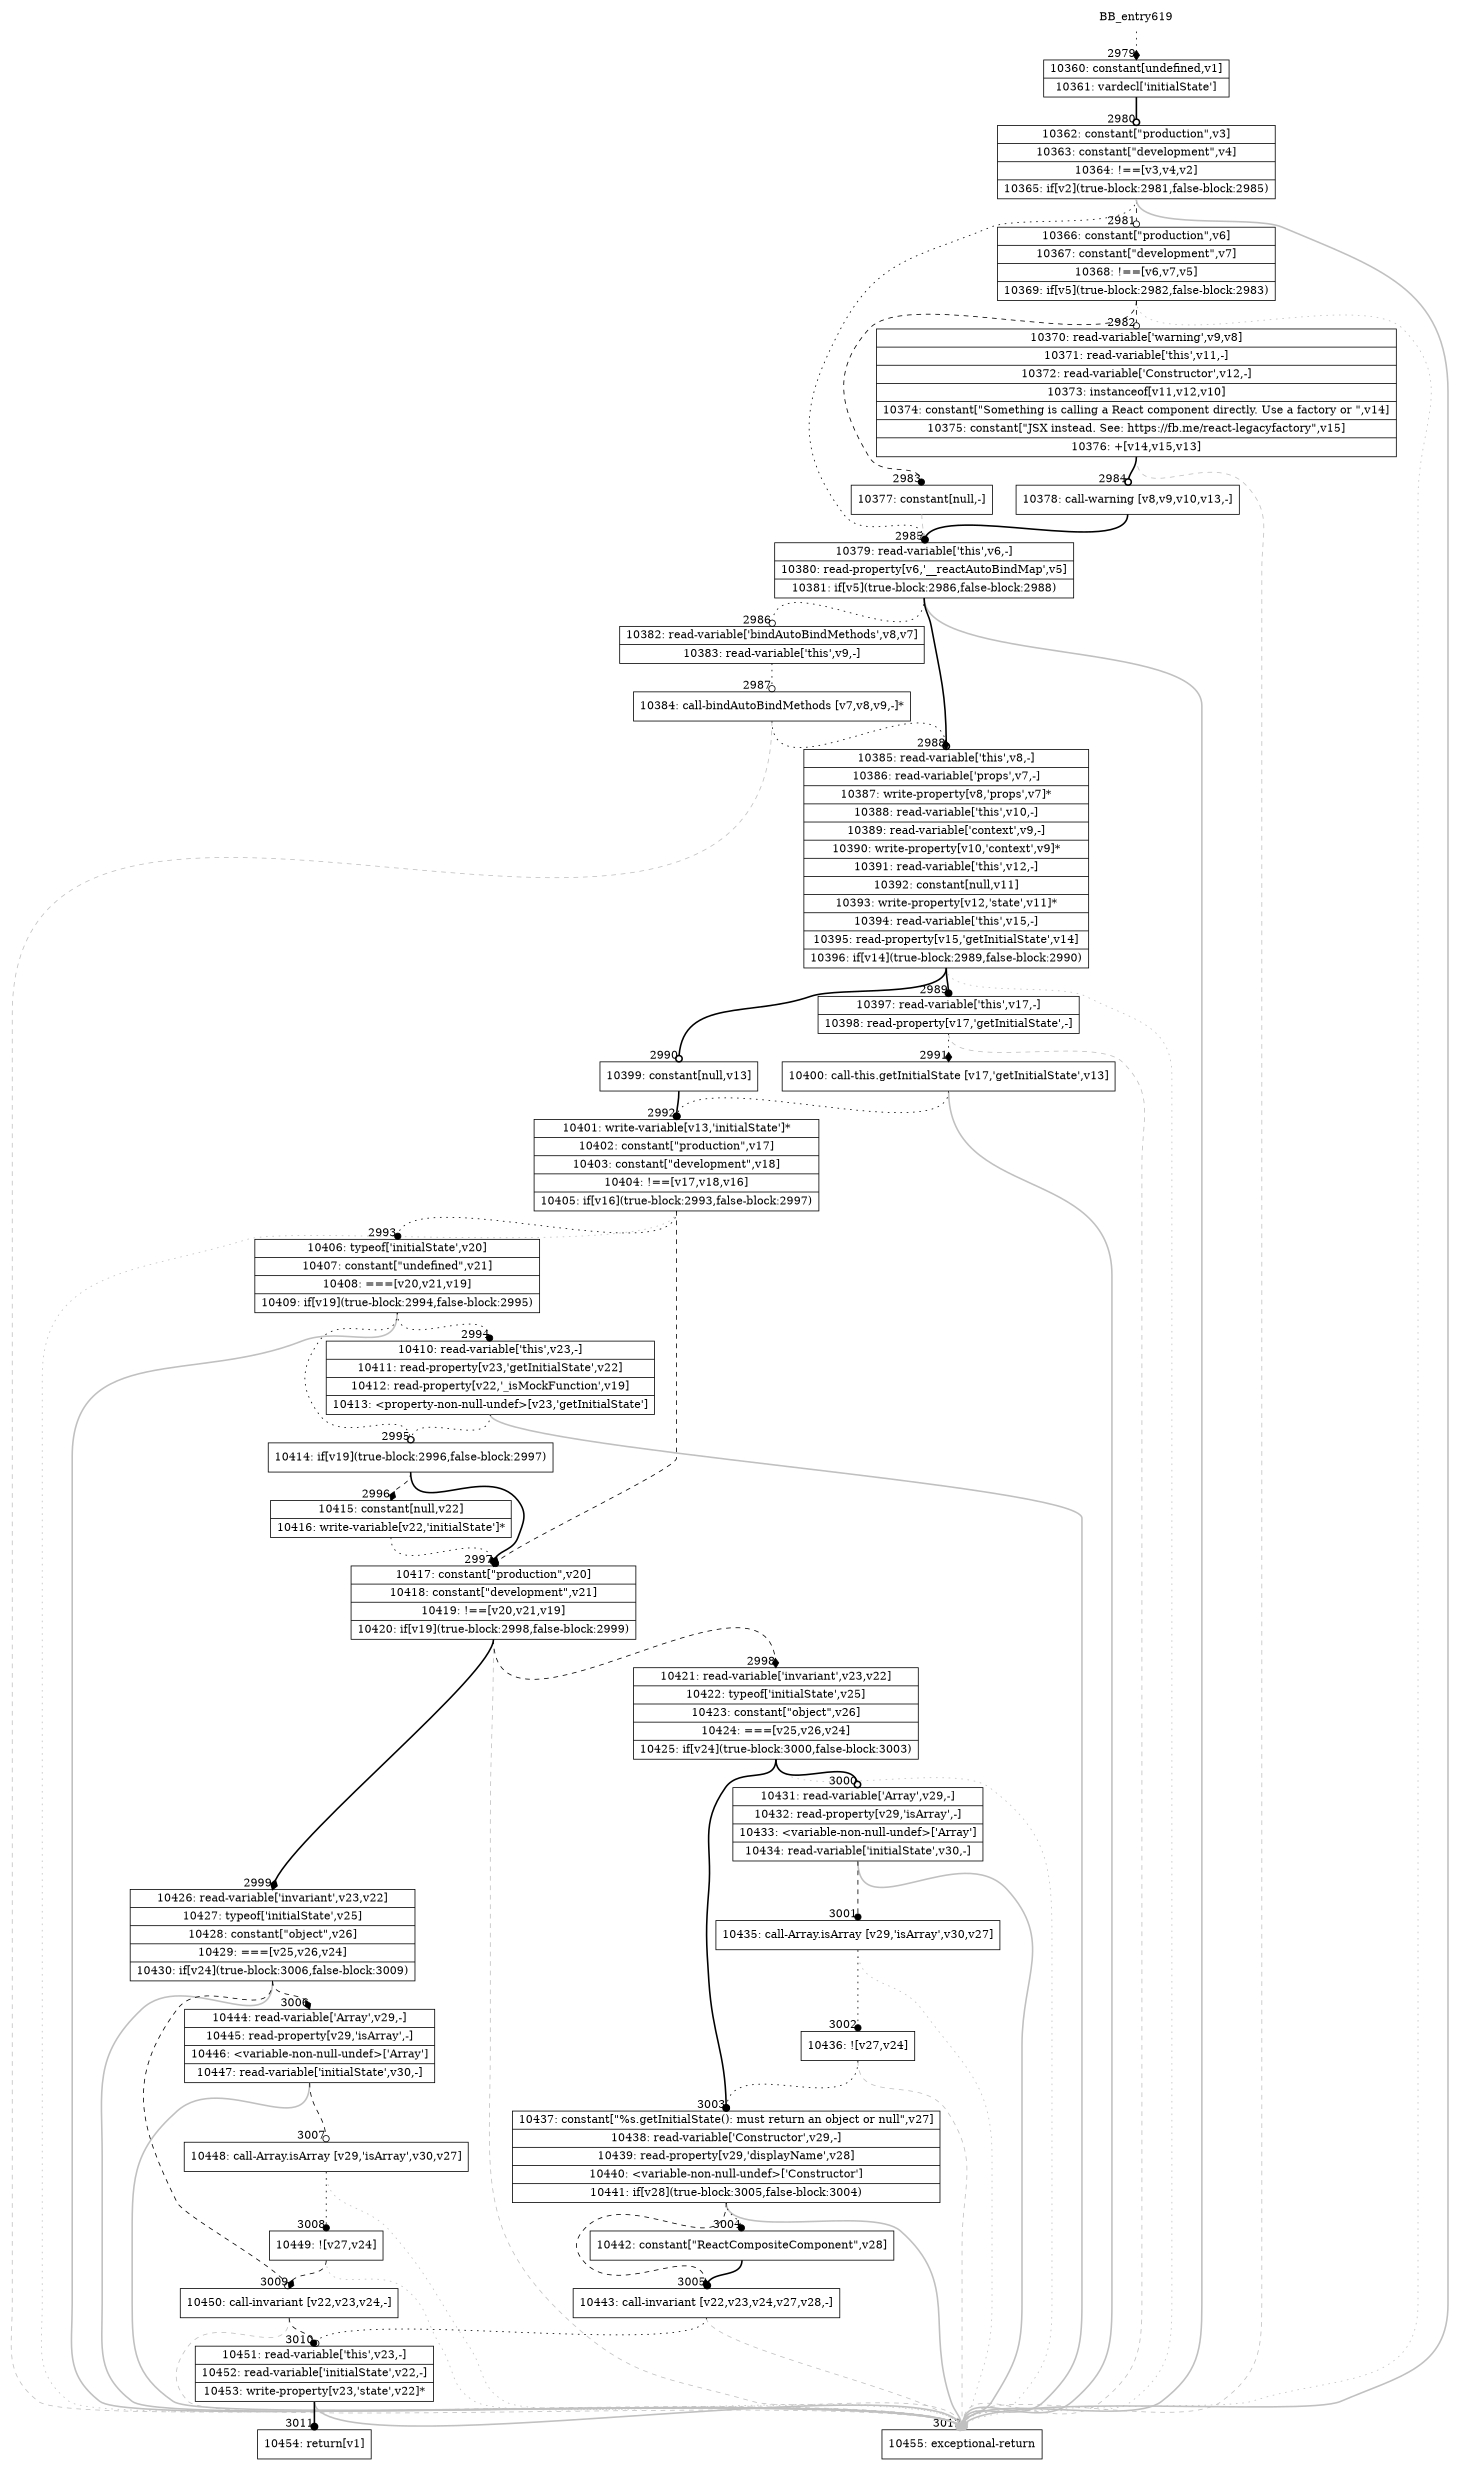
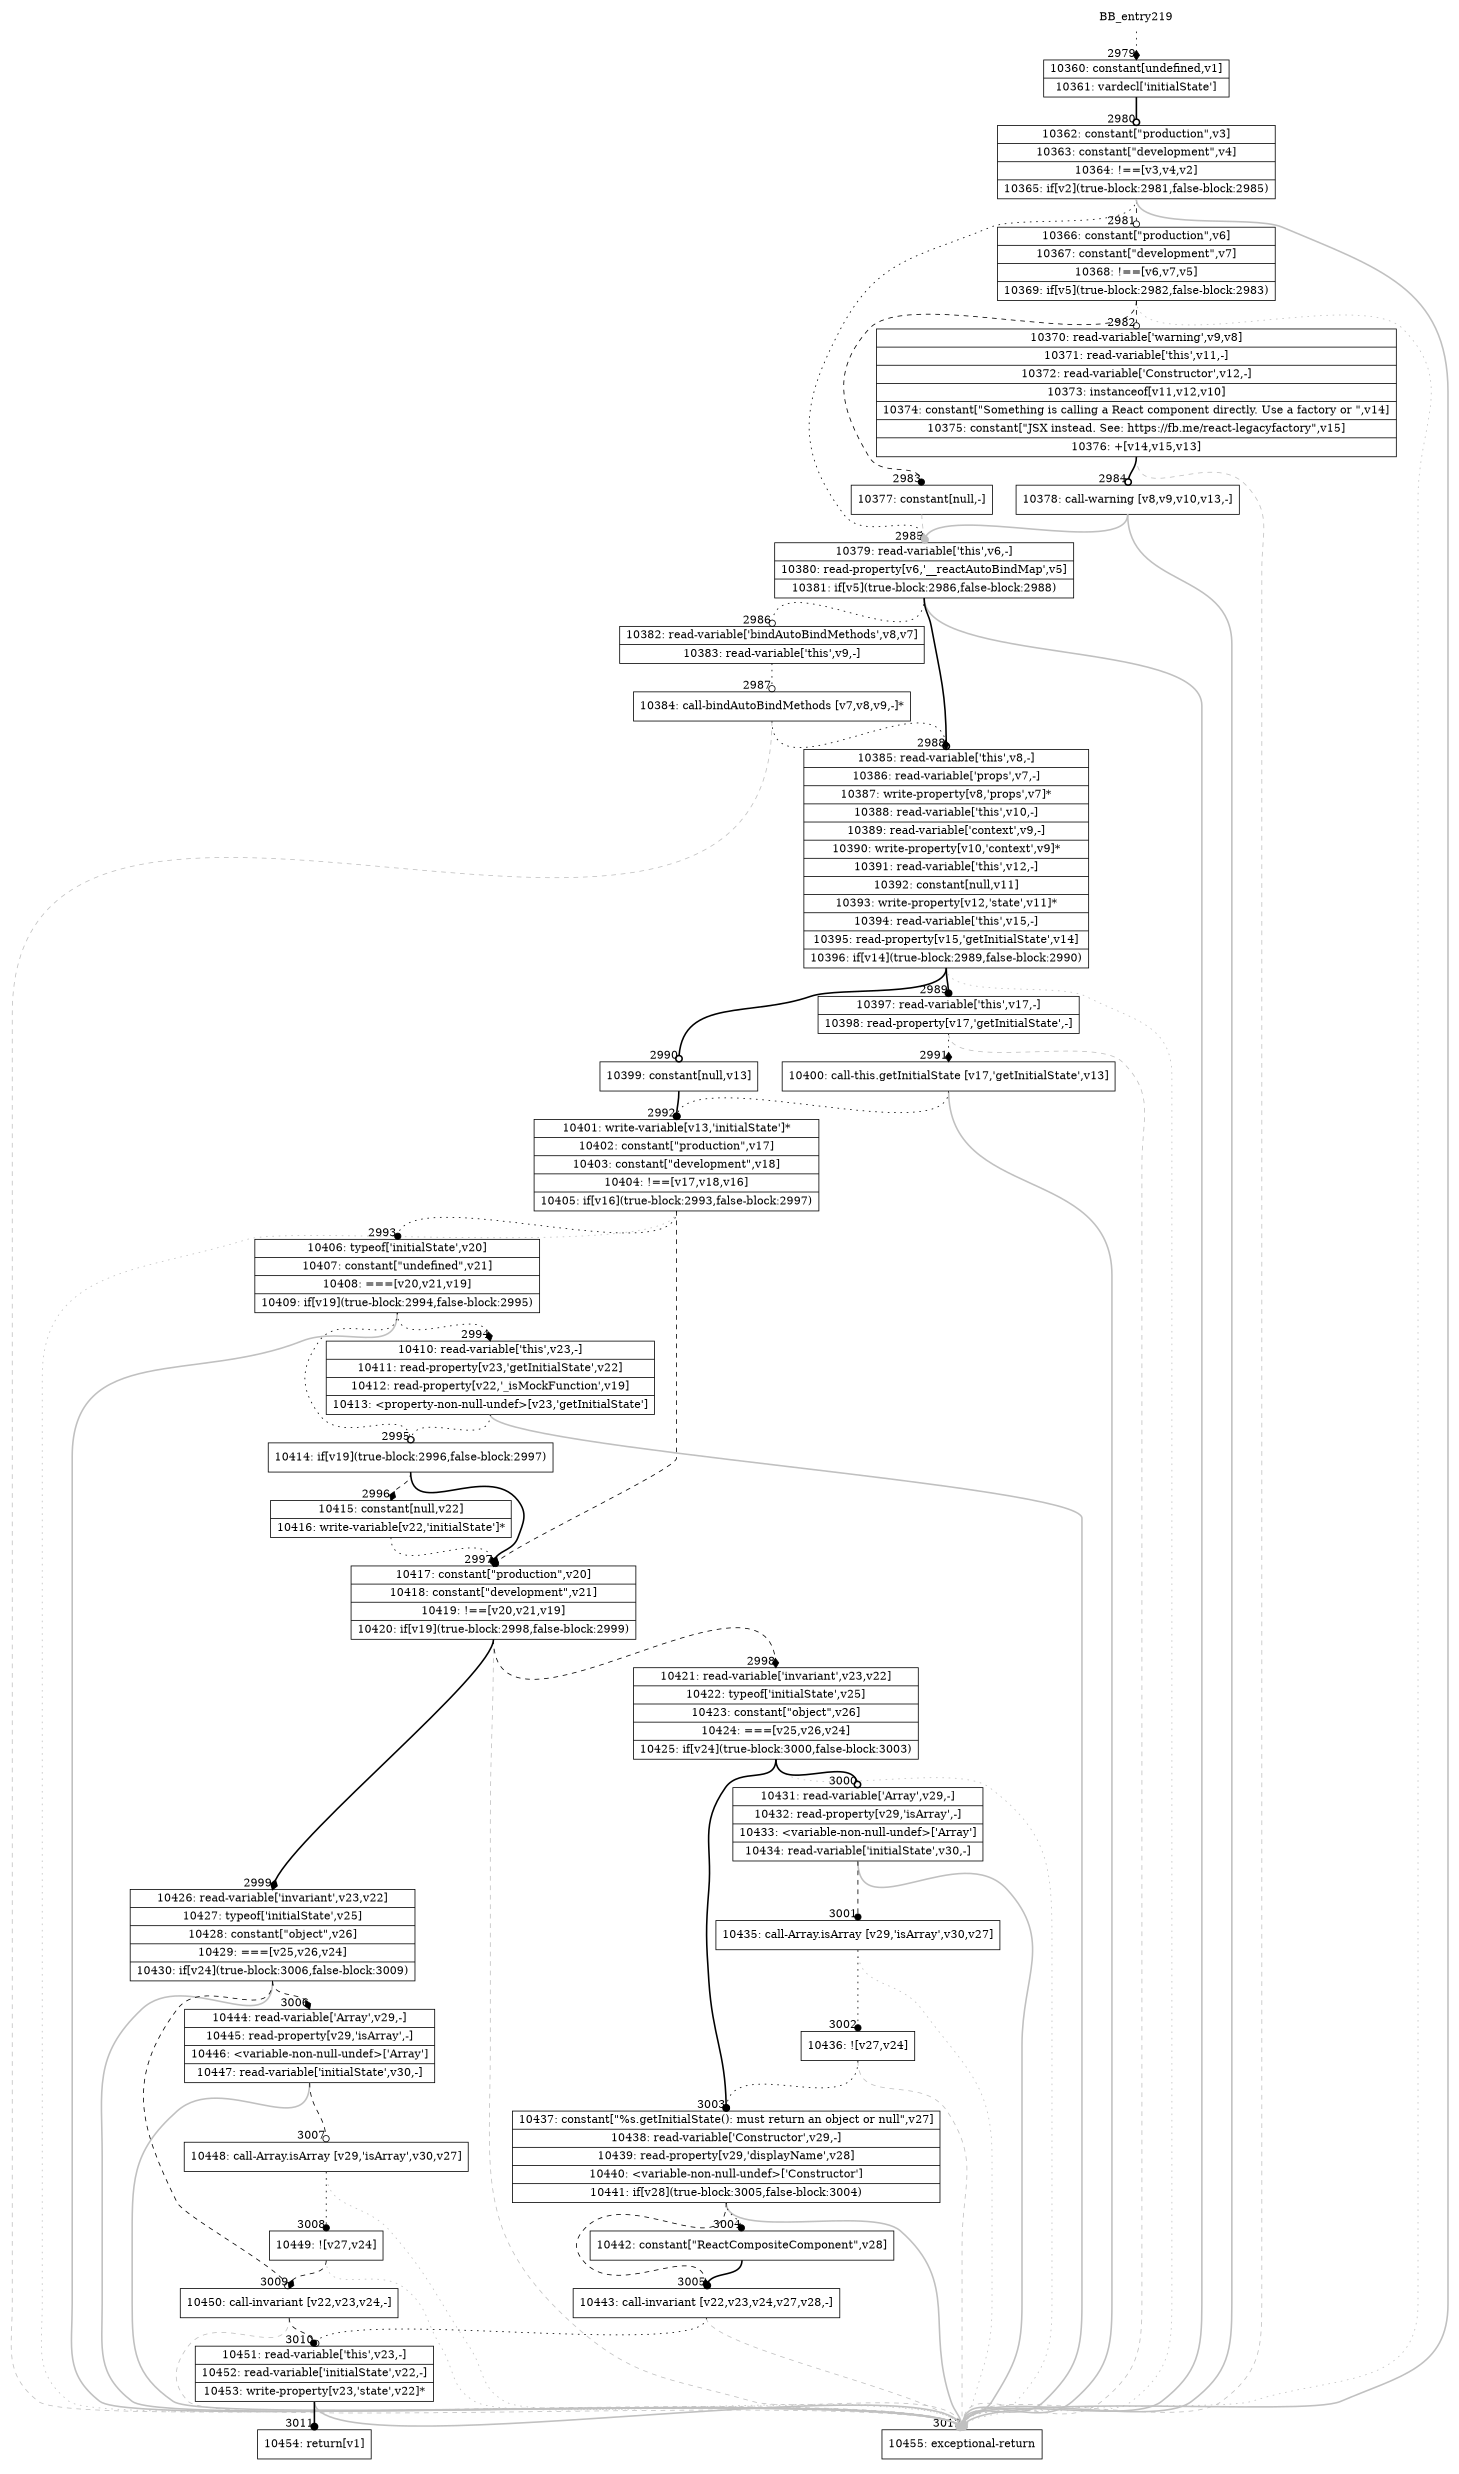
(1136, 17) -> (1136, 17)
(1029, 529) -> (1029, 529)
(439, 1328) -> (439, 1328)
none -> (1232, 1559)
